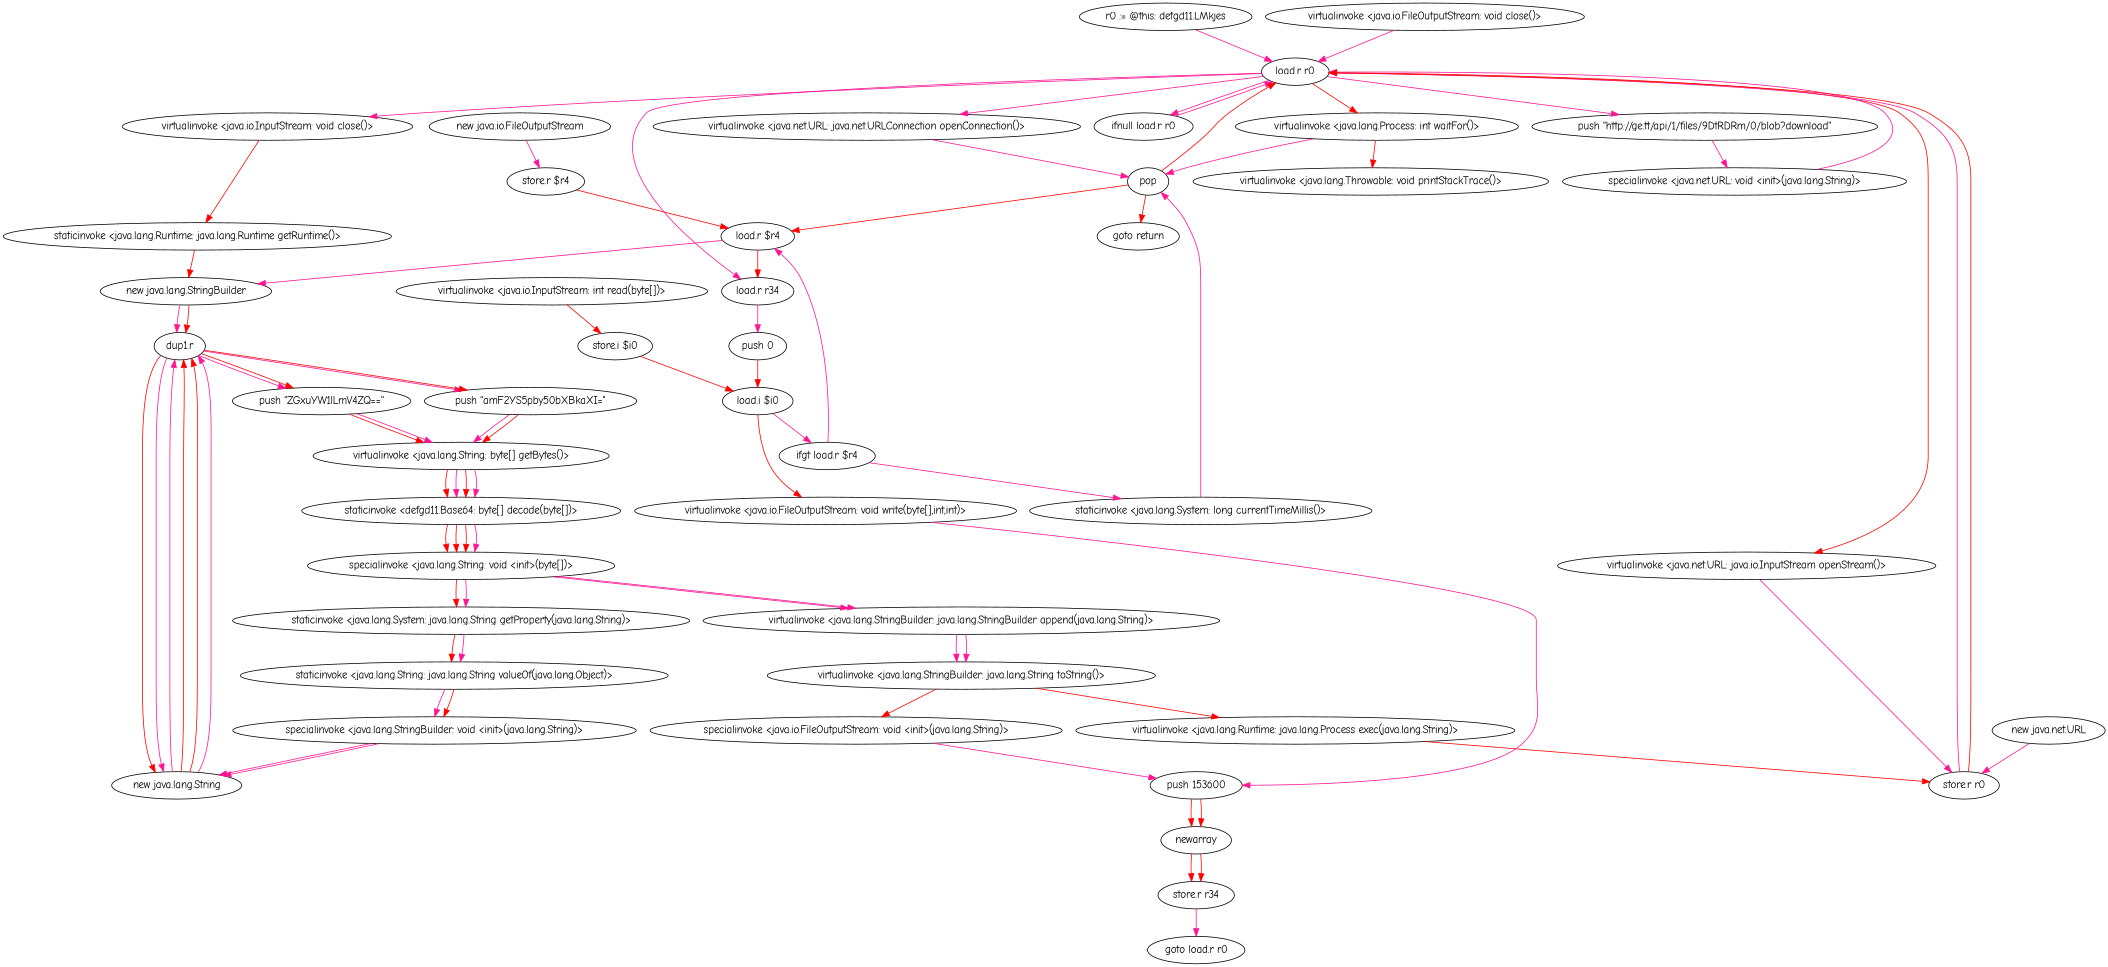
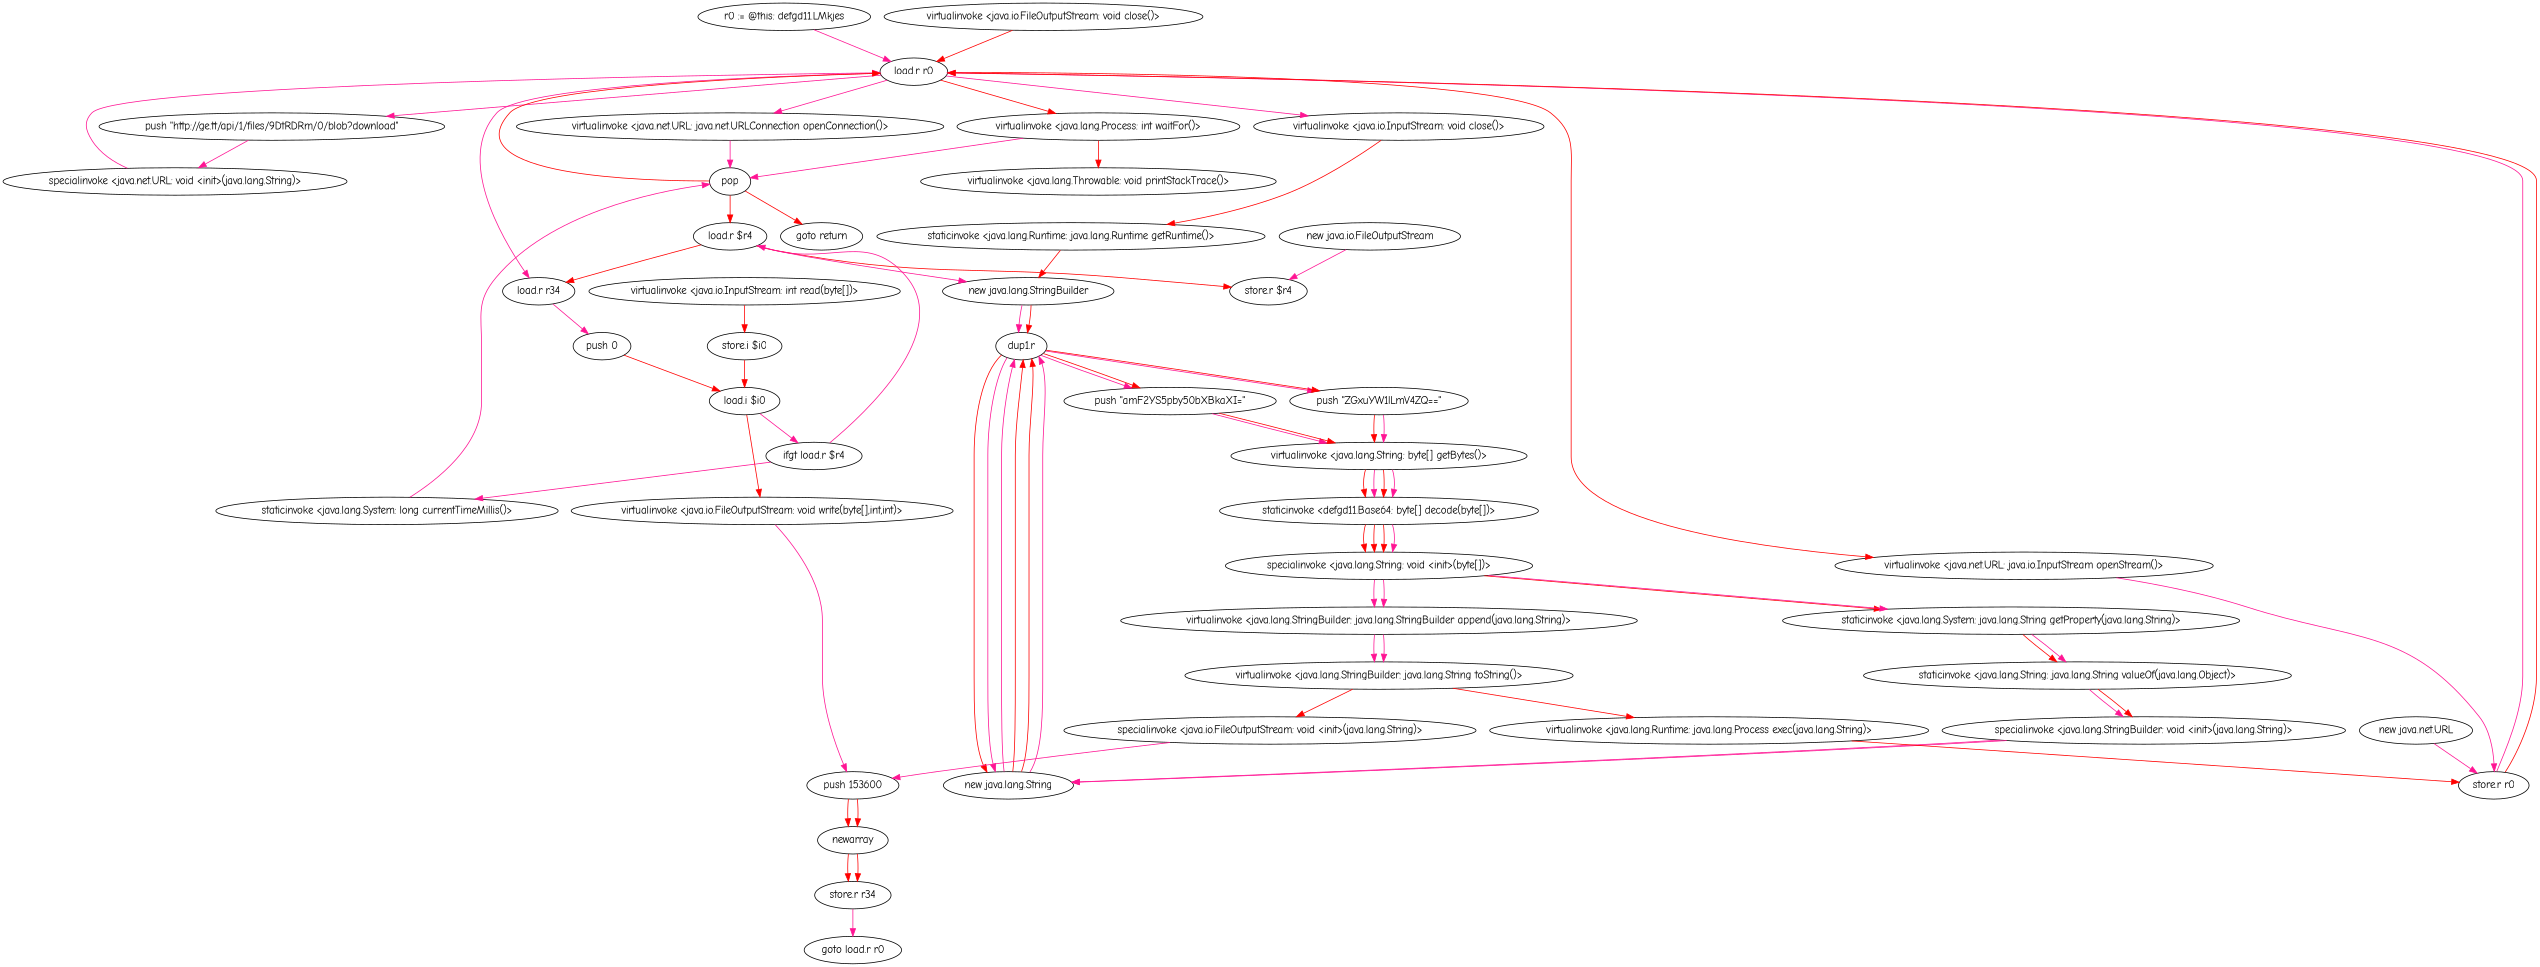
(1360, 44) -> (978, 44)
(1144, 127) -> none
(648, 208) -> (990, 271)
